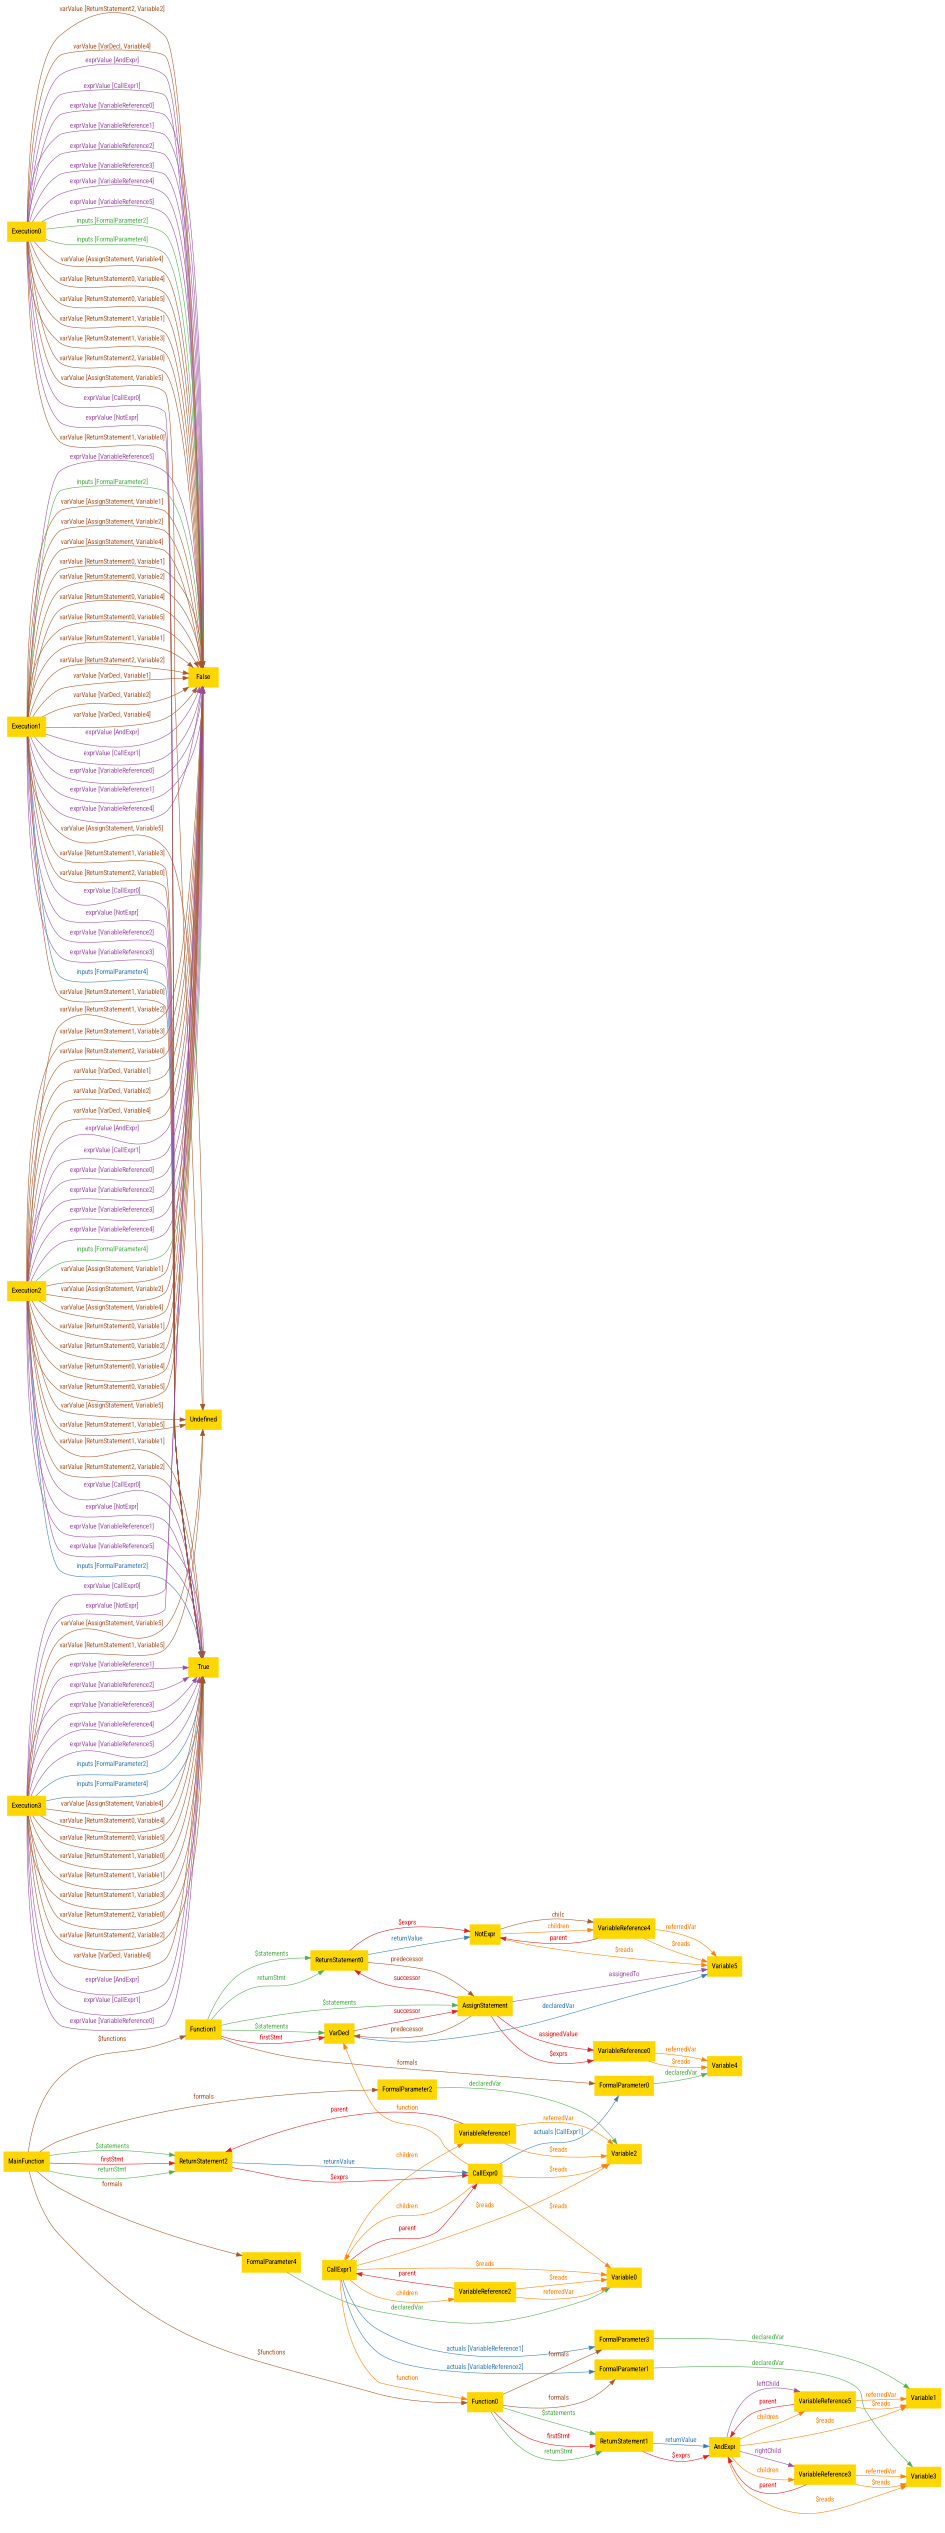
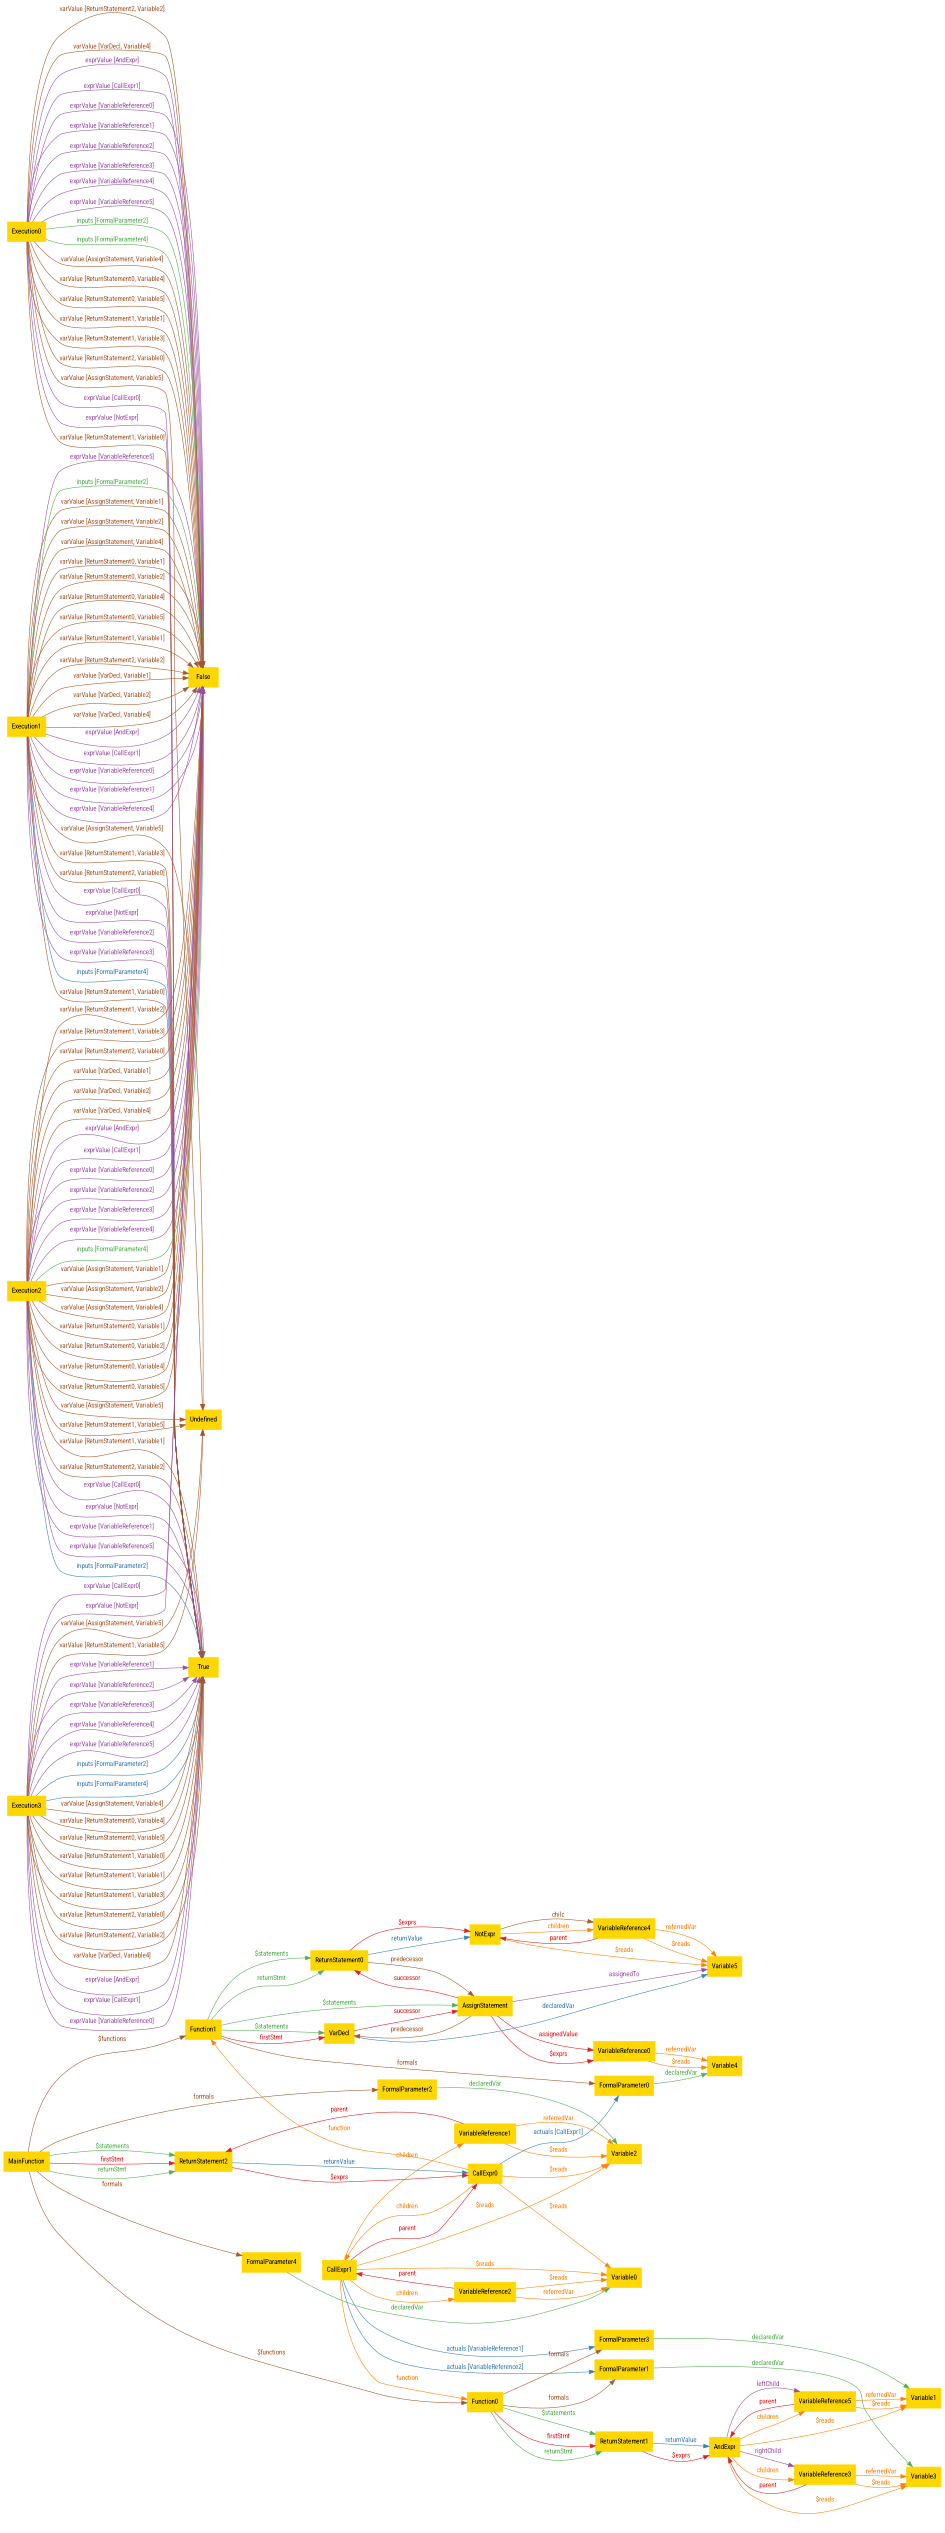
(393, 2121) -> (325, 2139)
